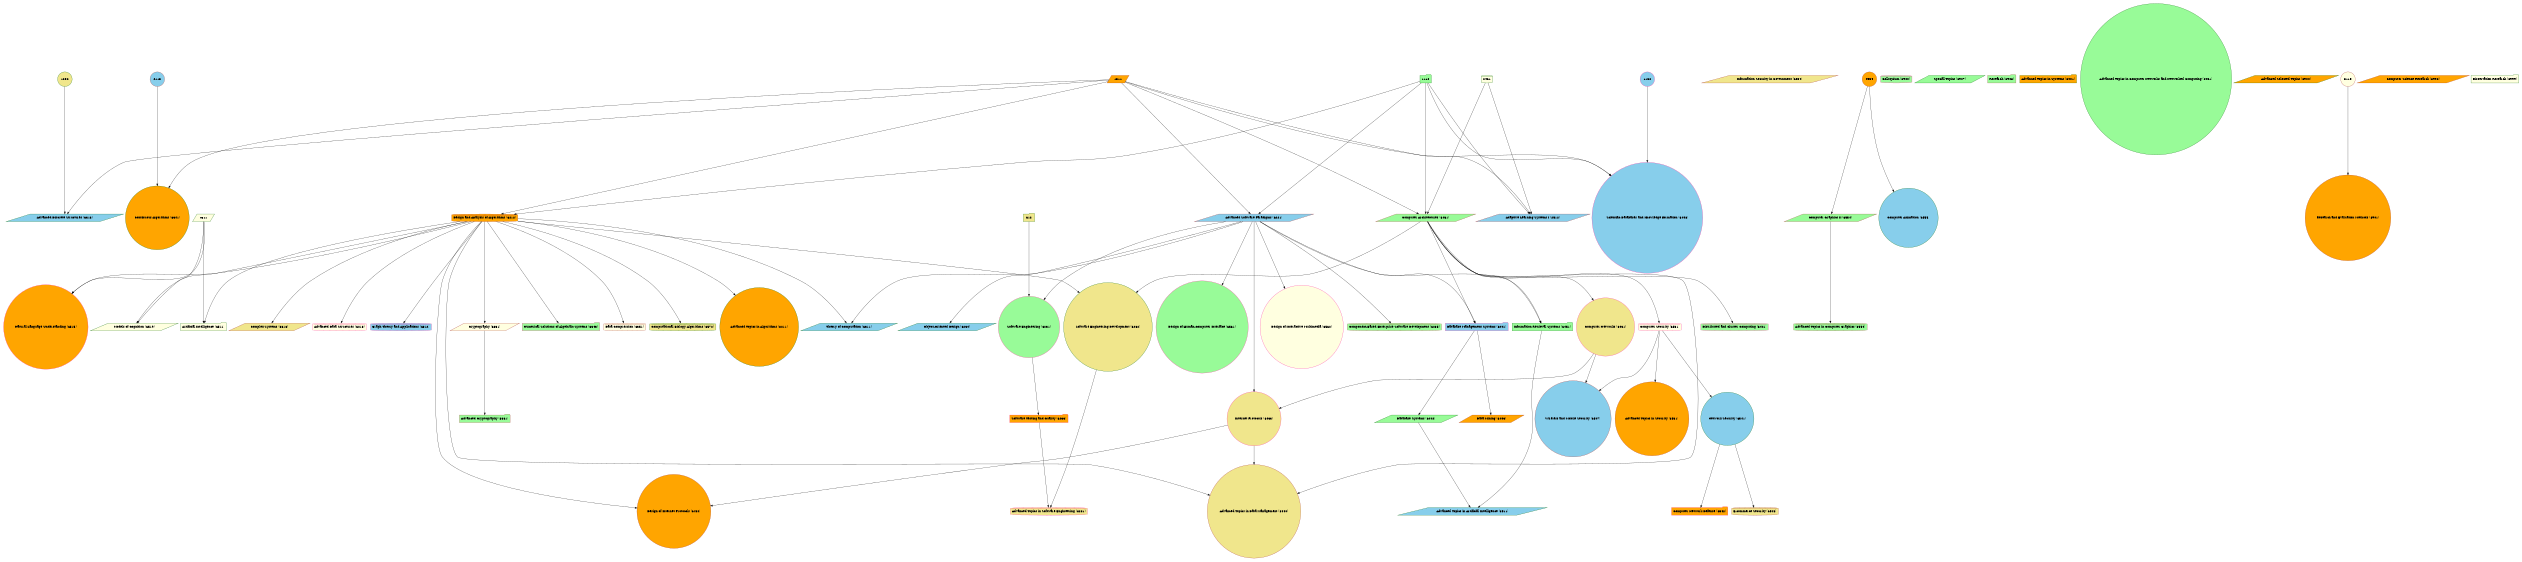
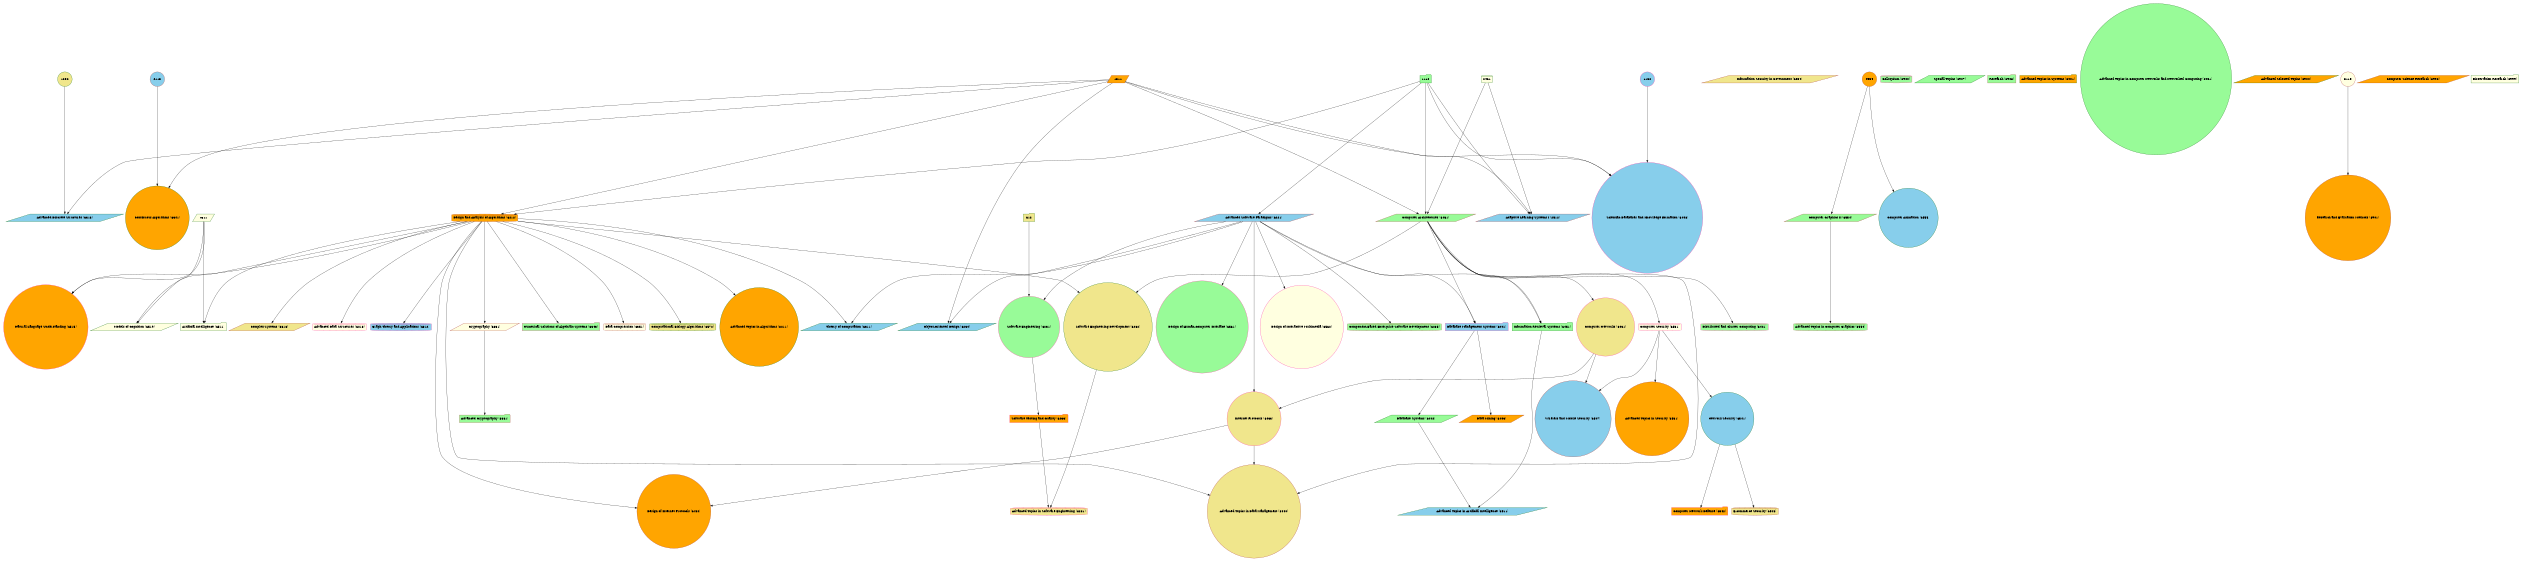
(1185, 148) -> (1006, 185)
